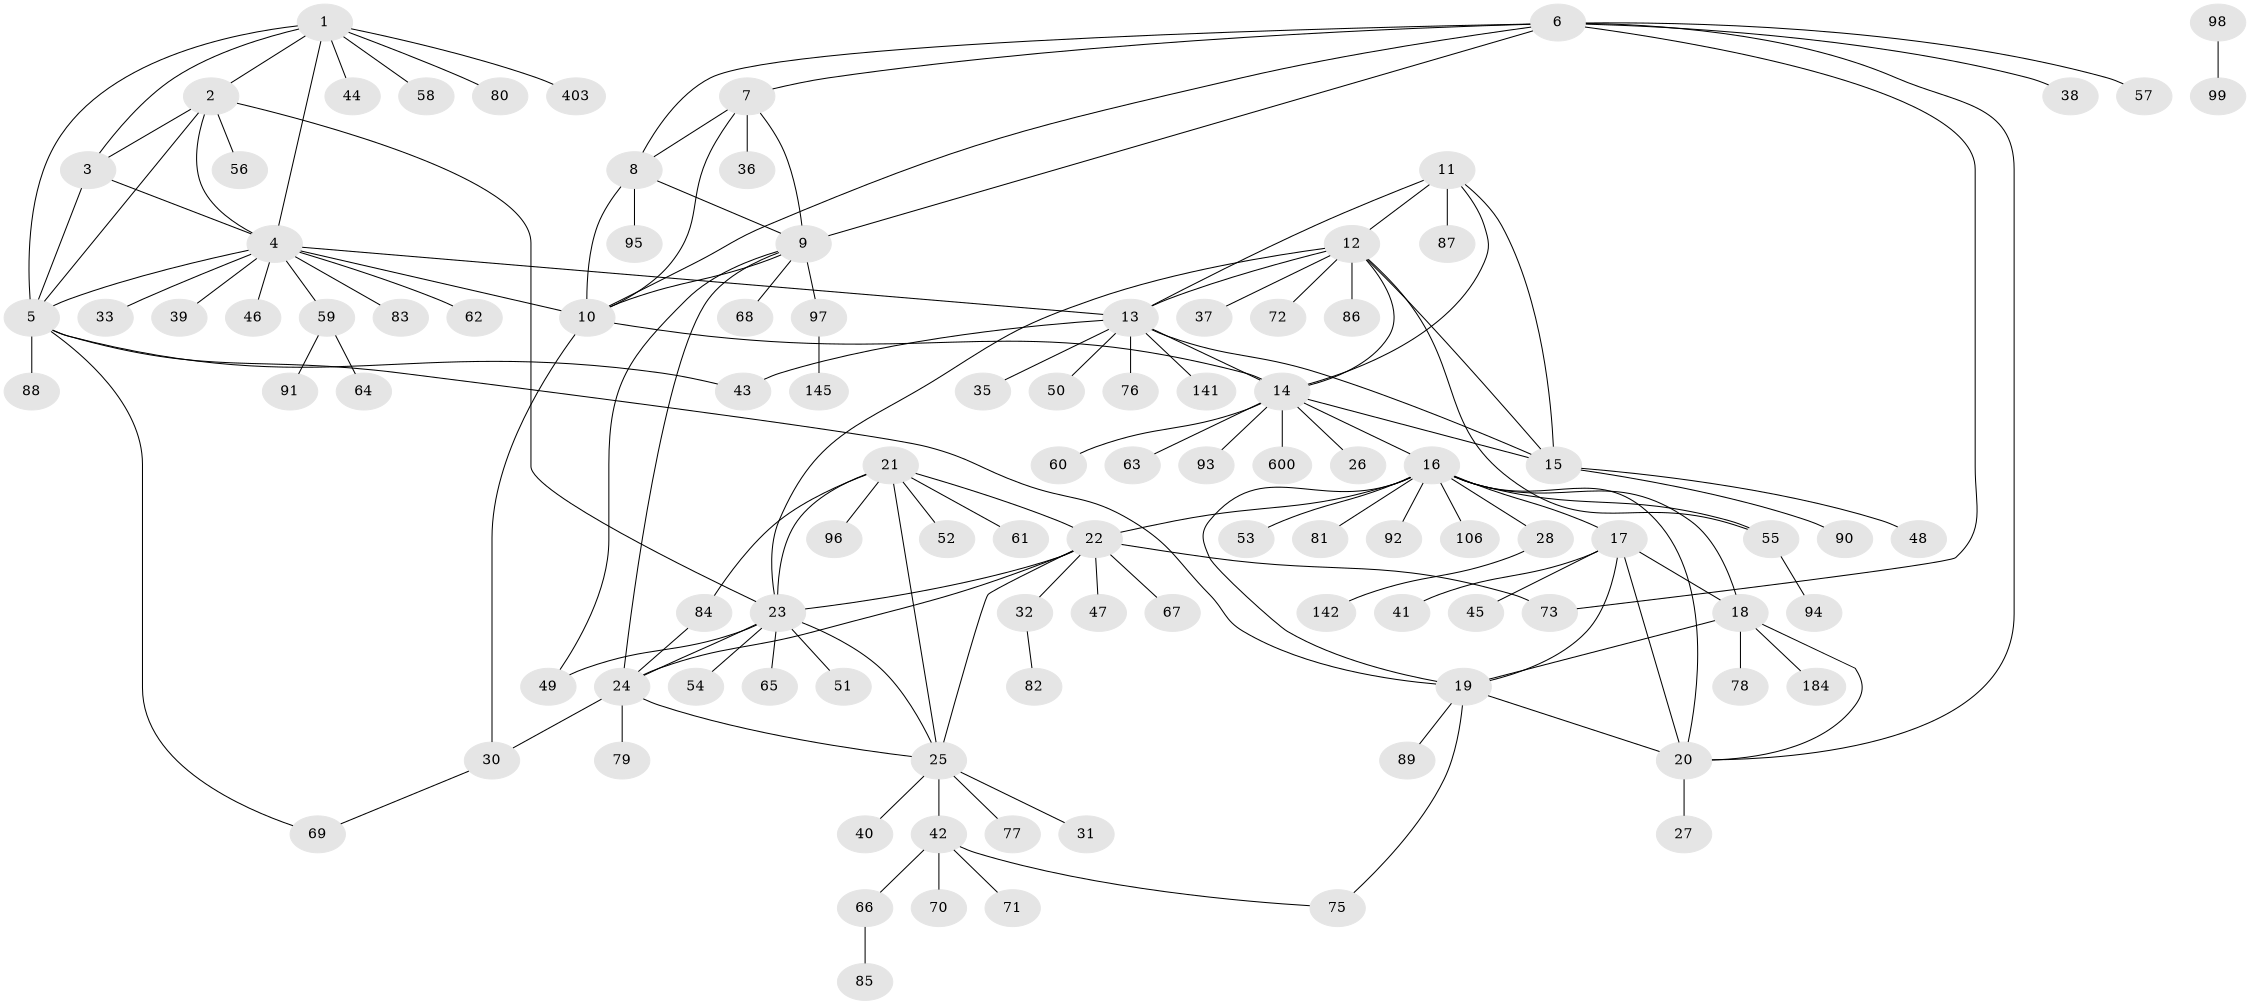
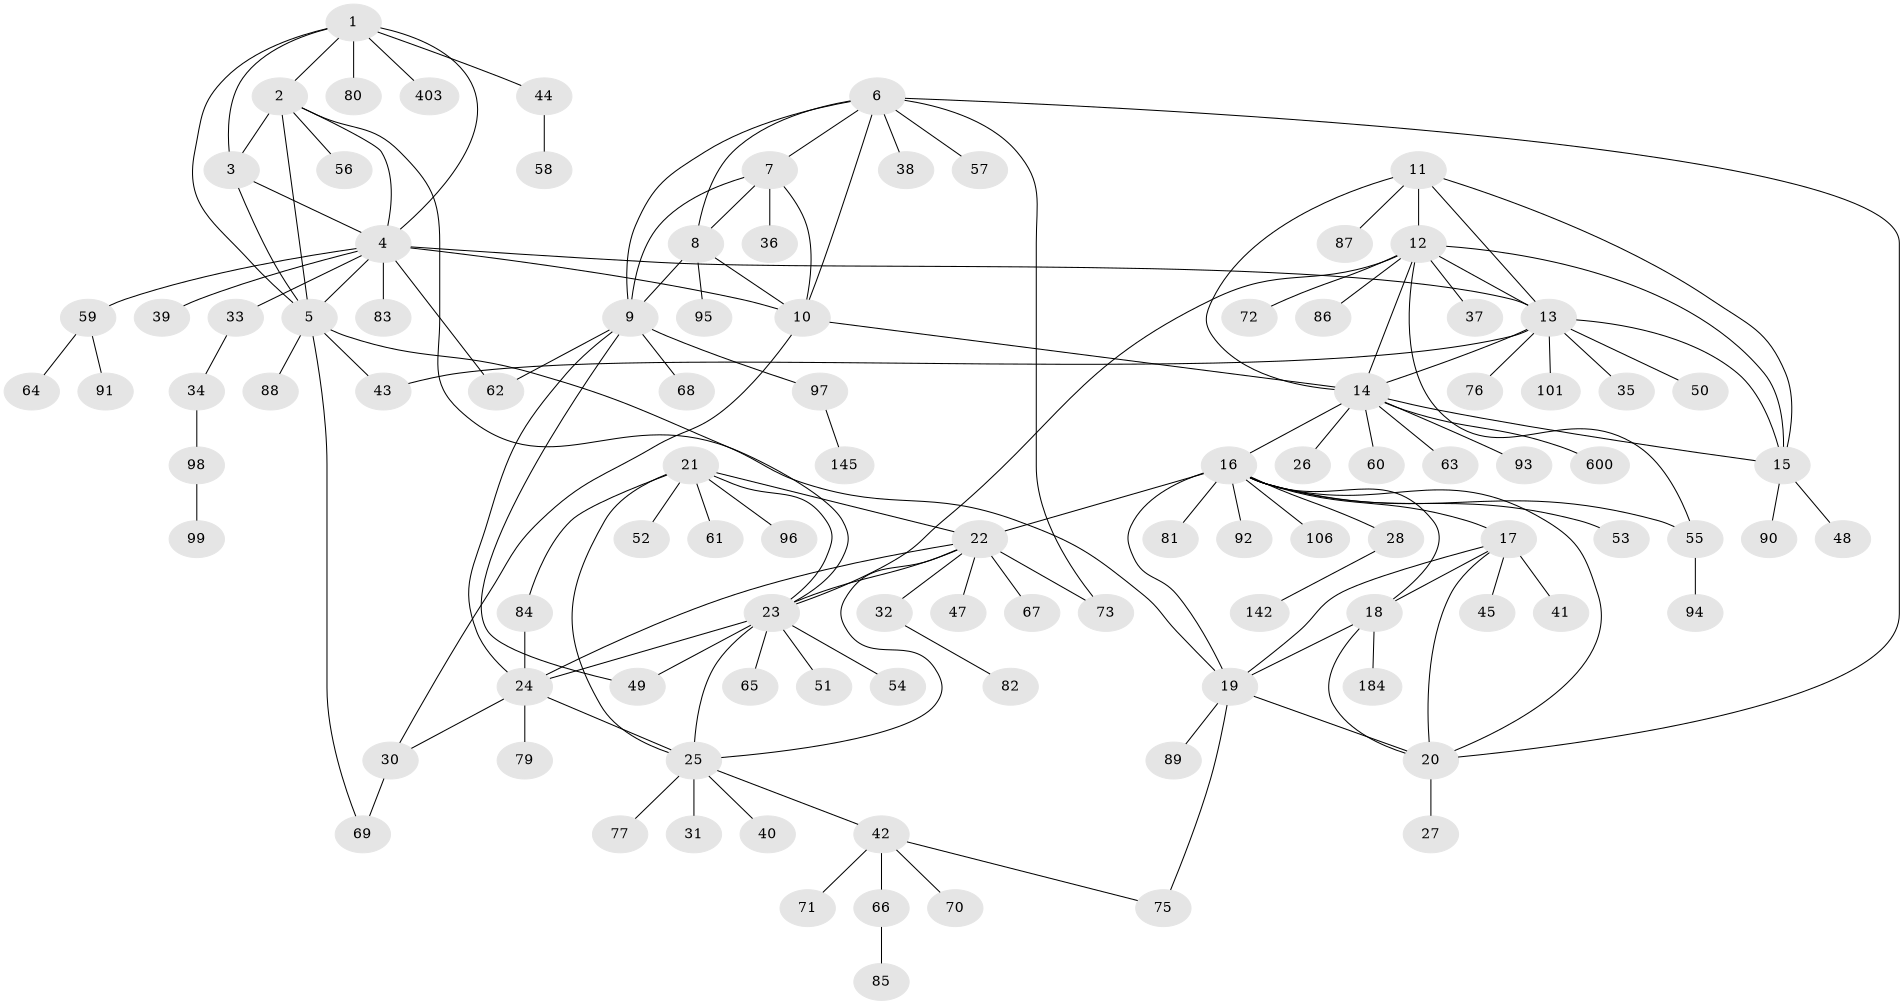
(376, 59) -> (544, 133)
(678, 285) -> (563, 355)
(253, 318) -> none
none -> (197, 392)
(1206, 392) -> (1551, 392)
(1740, 687) -> none
